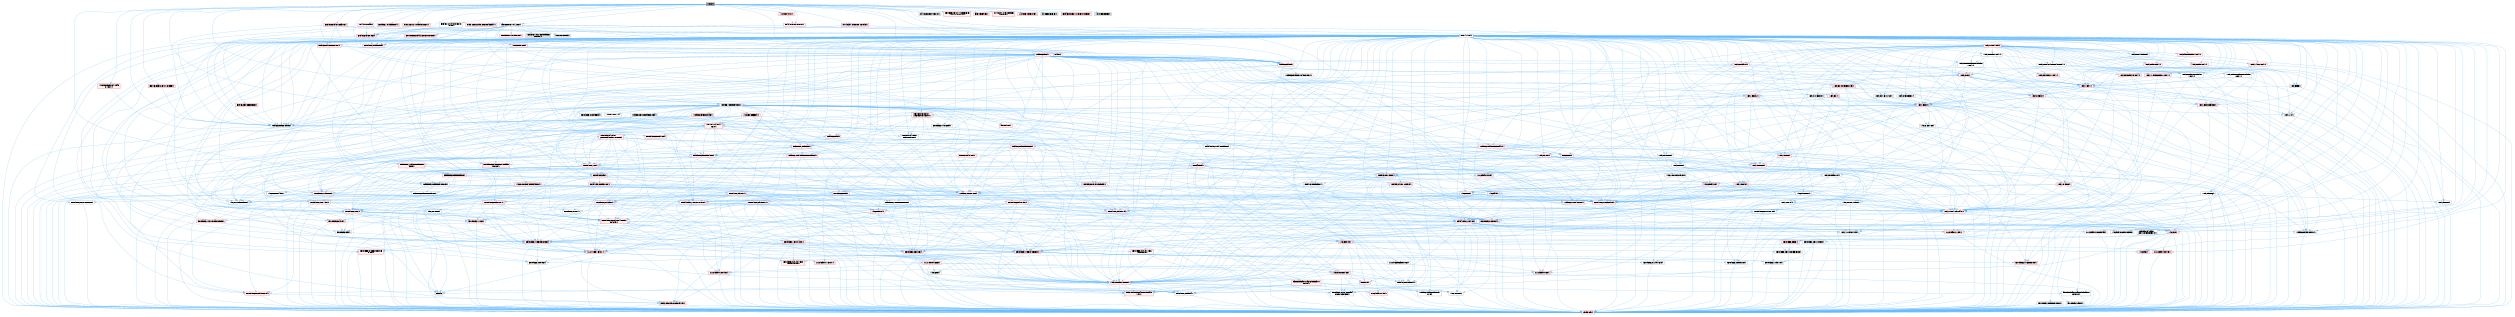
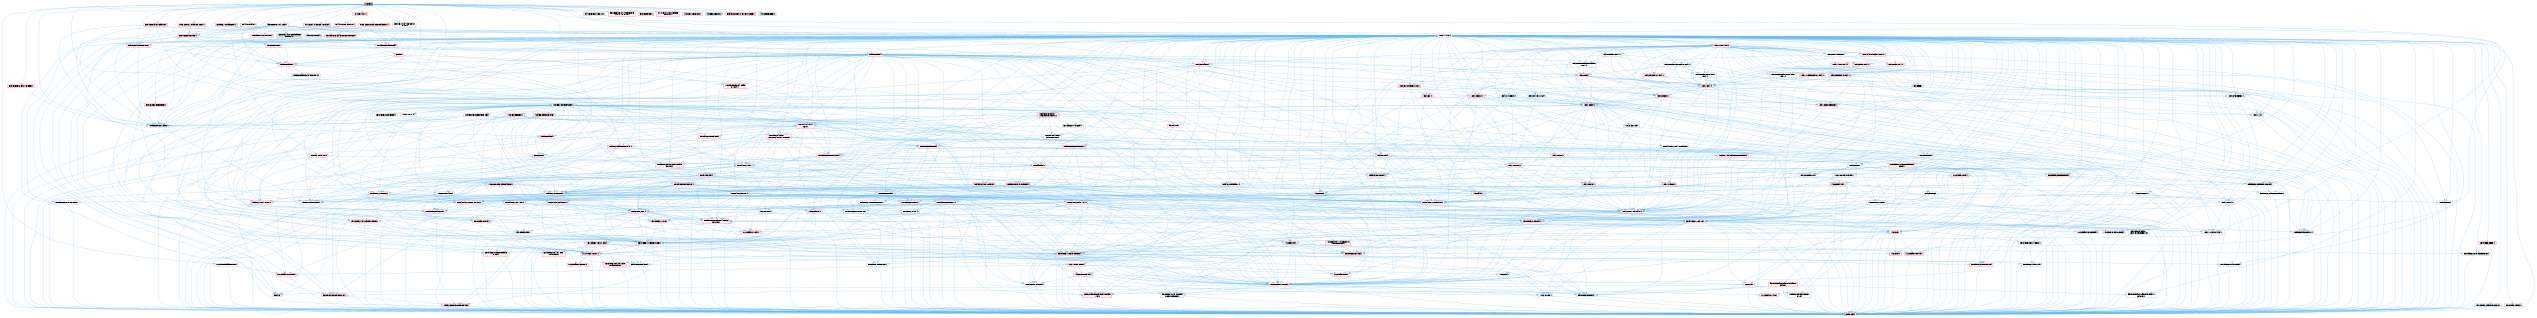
(1424, 129) -> (1722, 218)
none -> (1338, 243)
